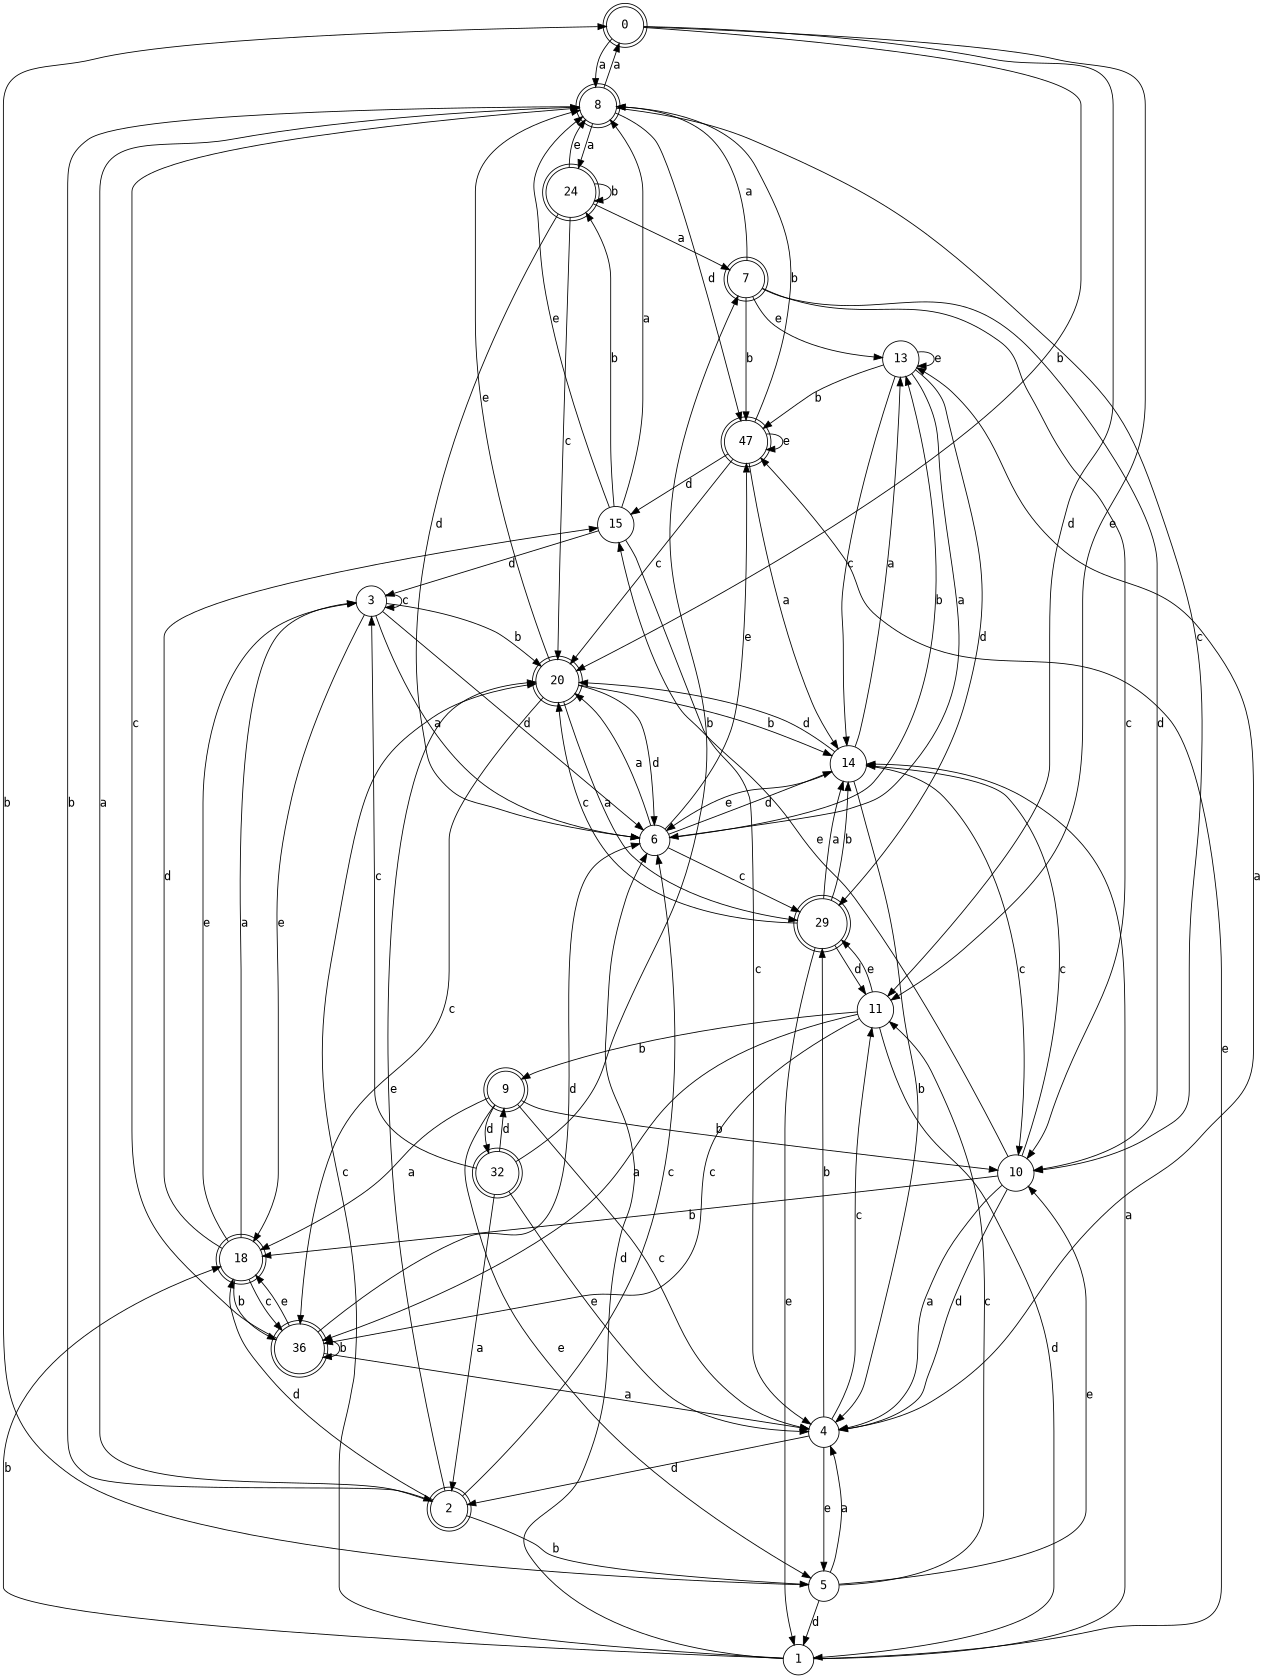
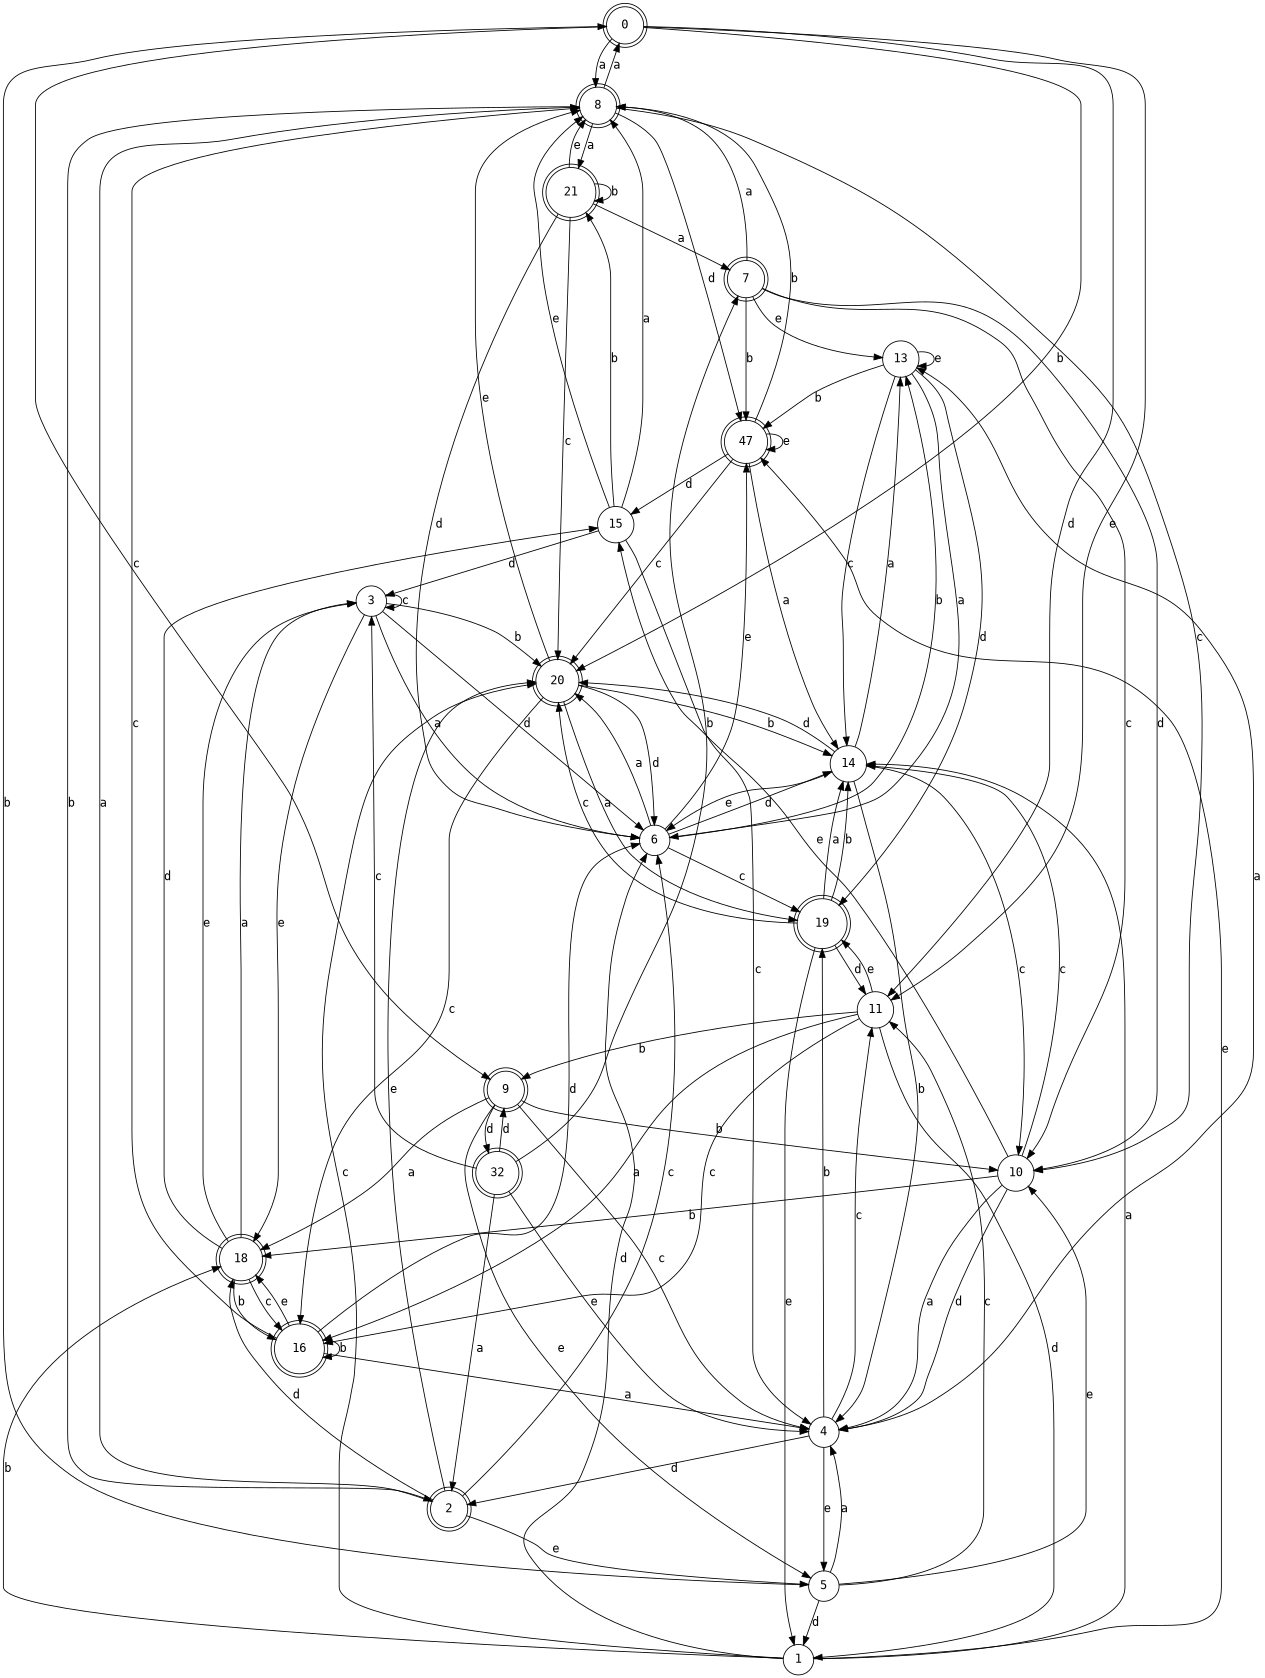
(571, 192) -> (571, 192)
none -> (36, 371)
(822, 924) -> (822, 924)
(299, 1349) -> (299, 1349)
(556, 1549) -> (556, 1549)
